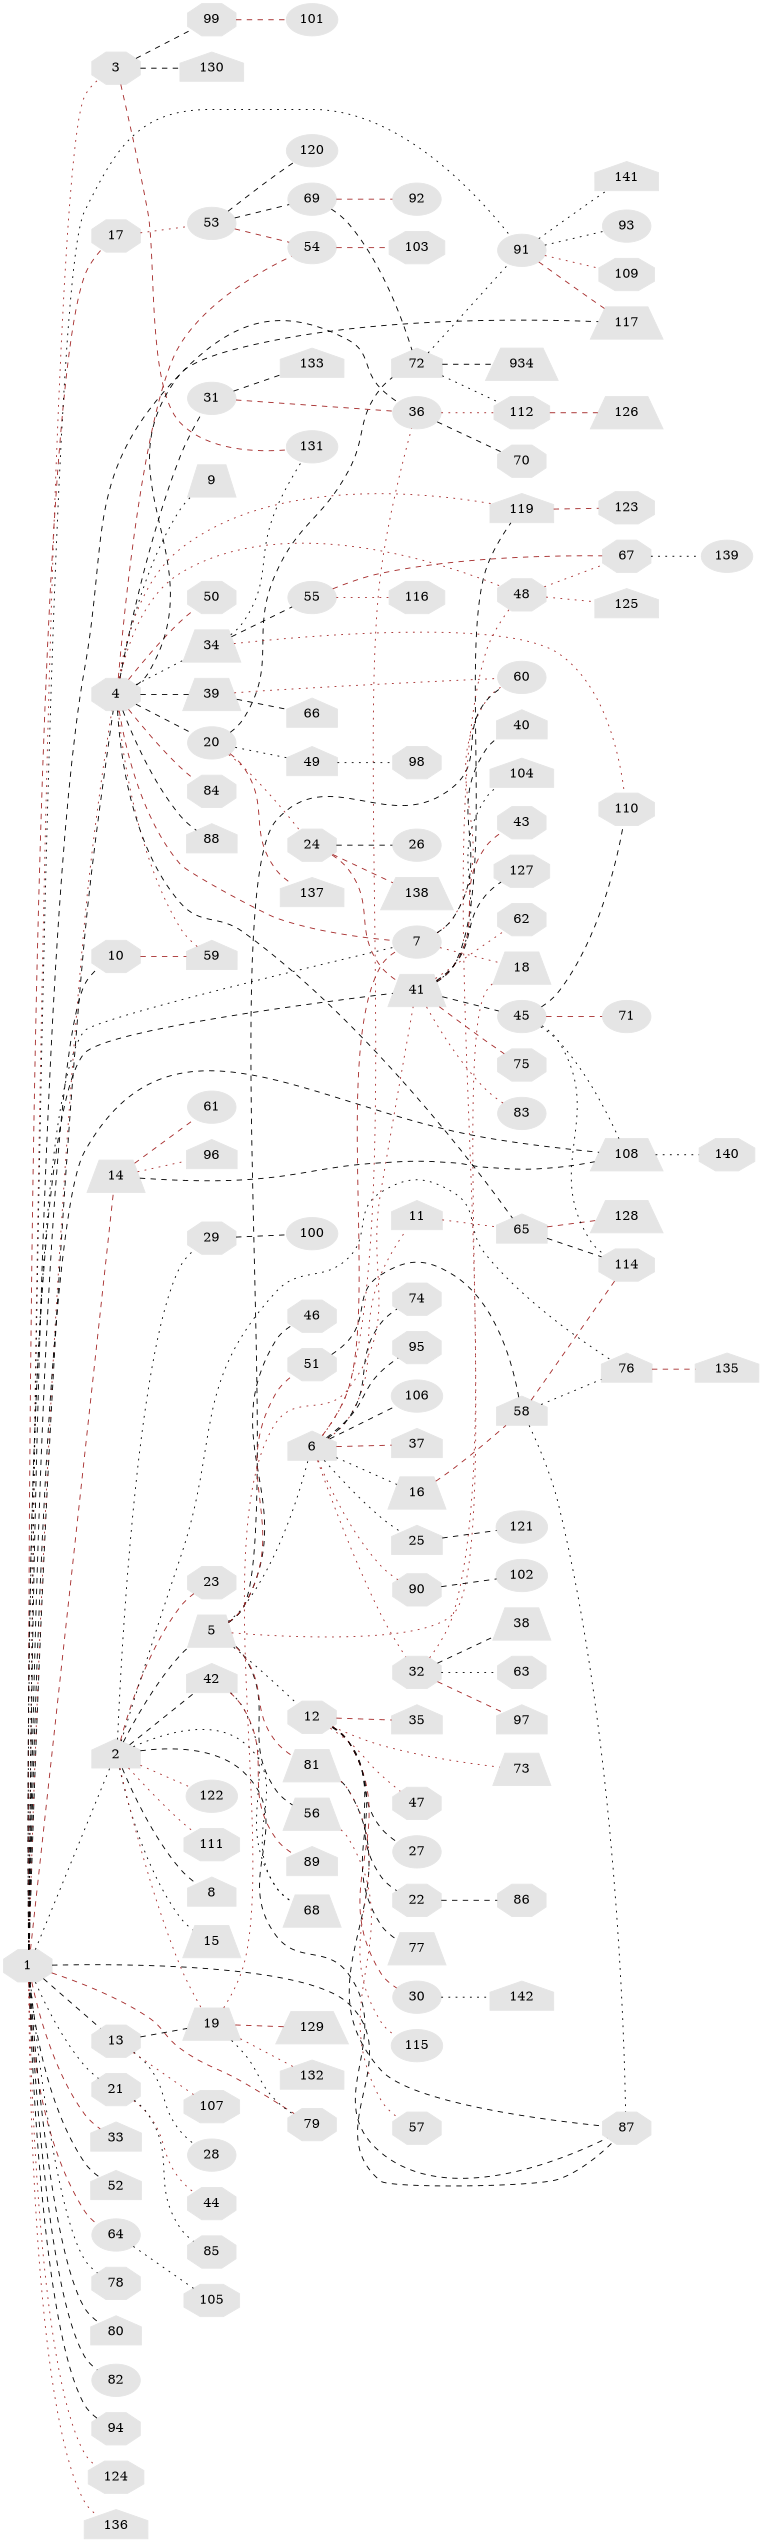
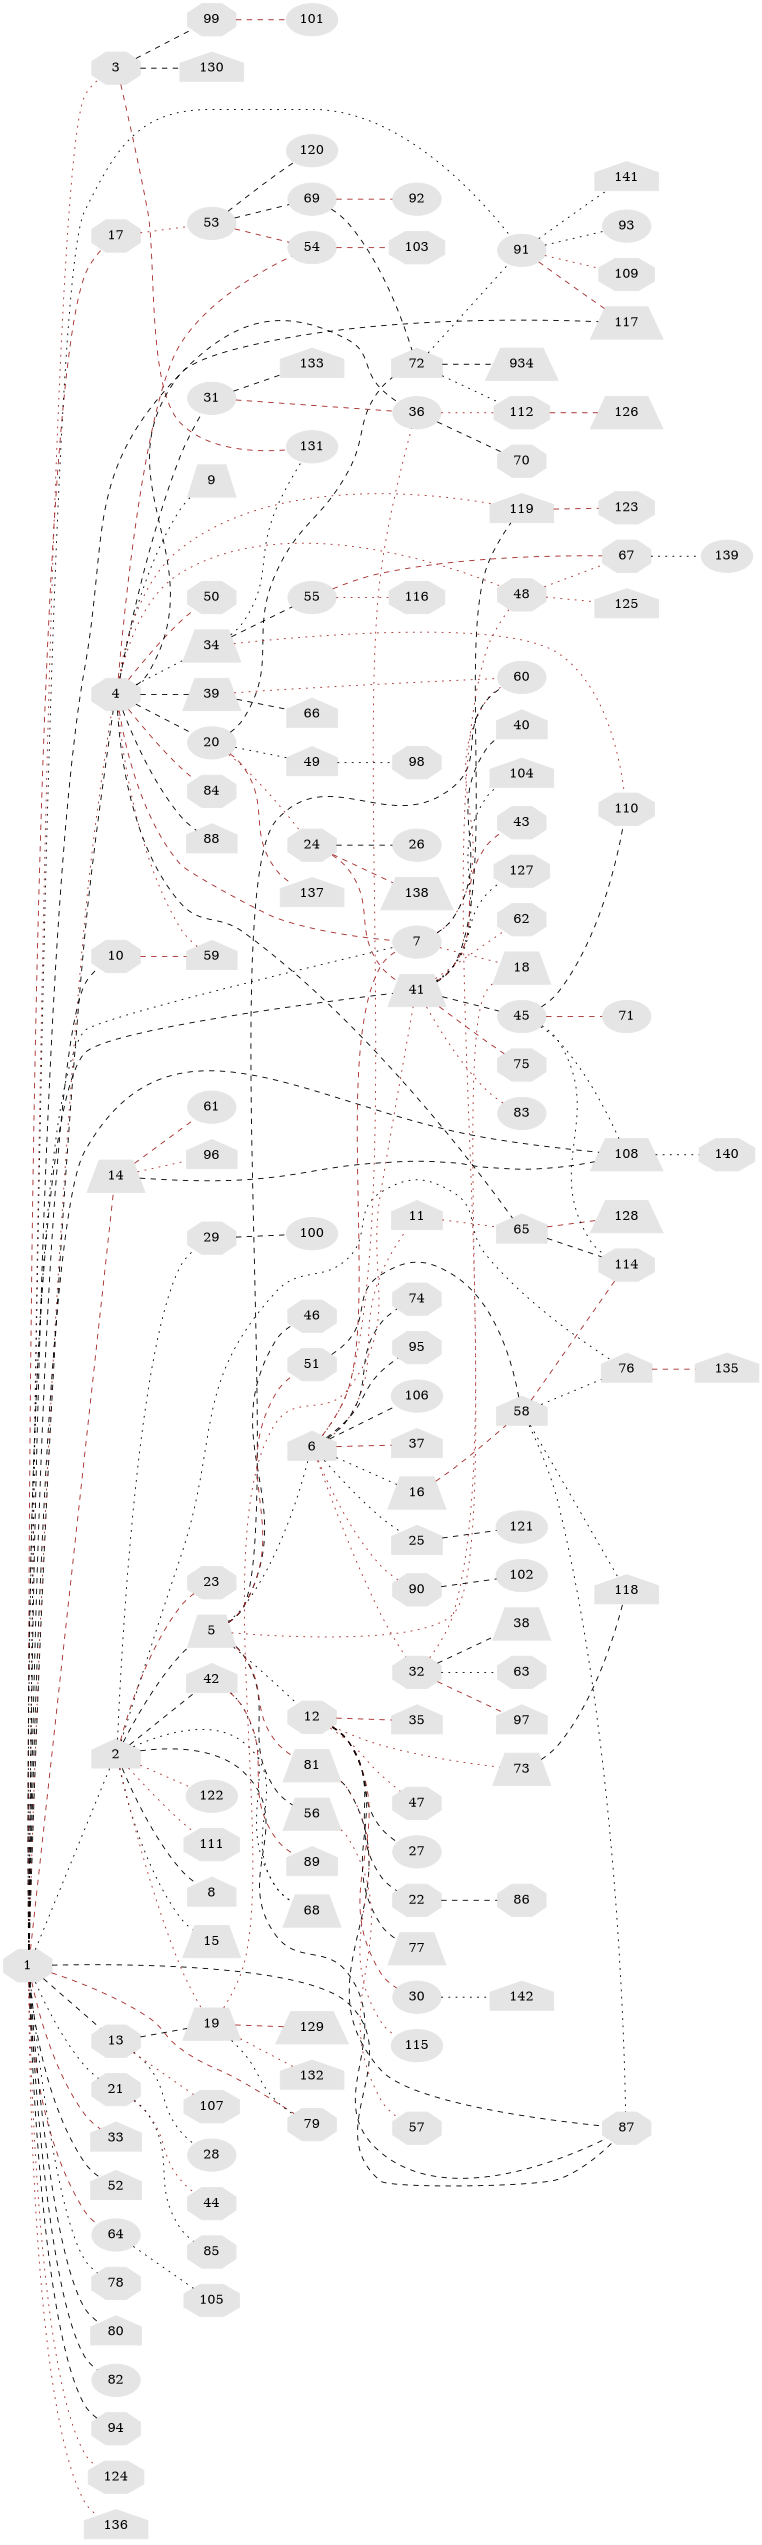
(477, 909) -> (477, 909)
none -> (627, 1591)
